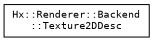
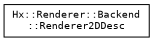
(77, 21) -> (77, 21)
